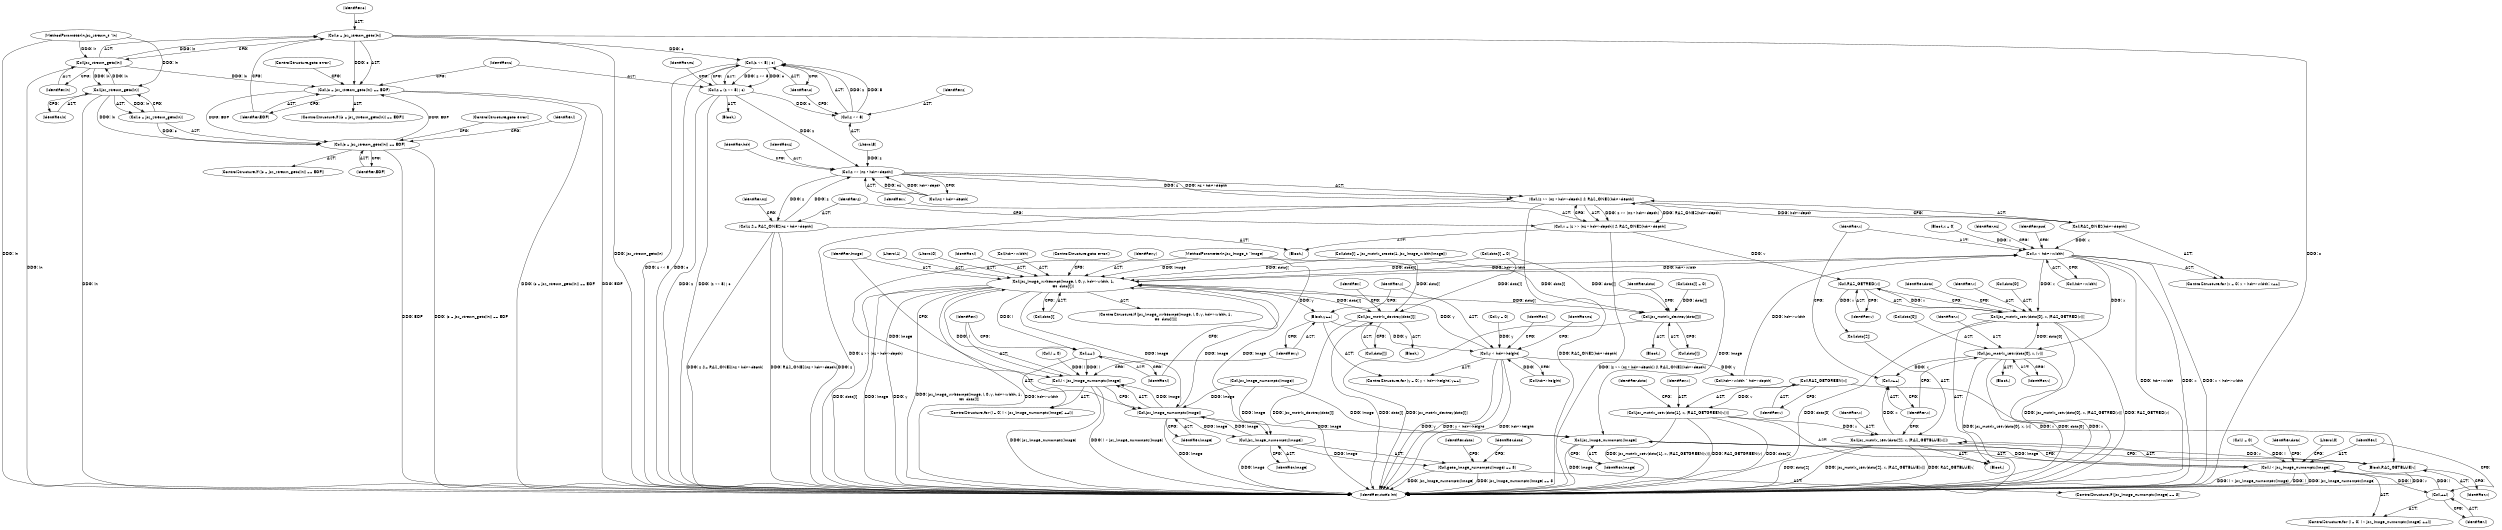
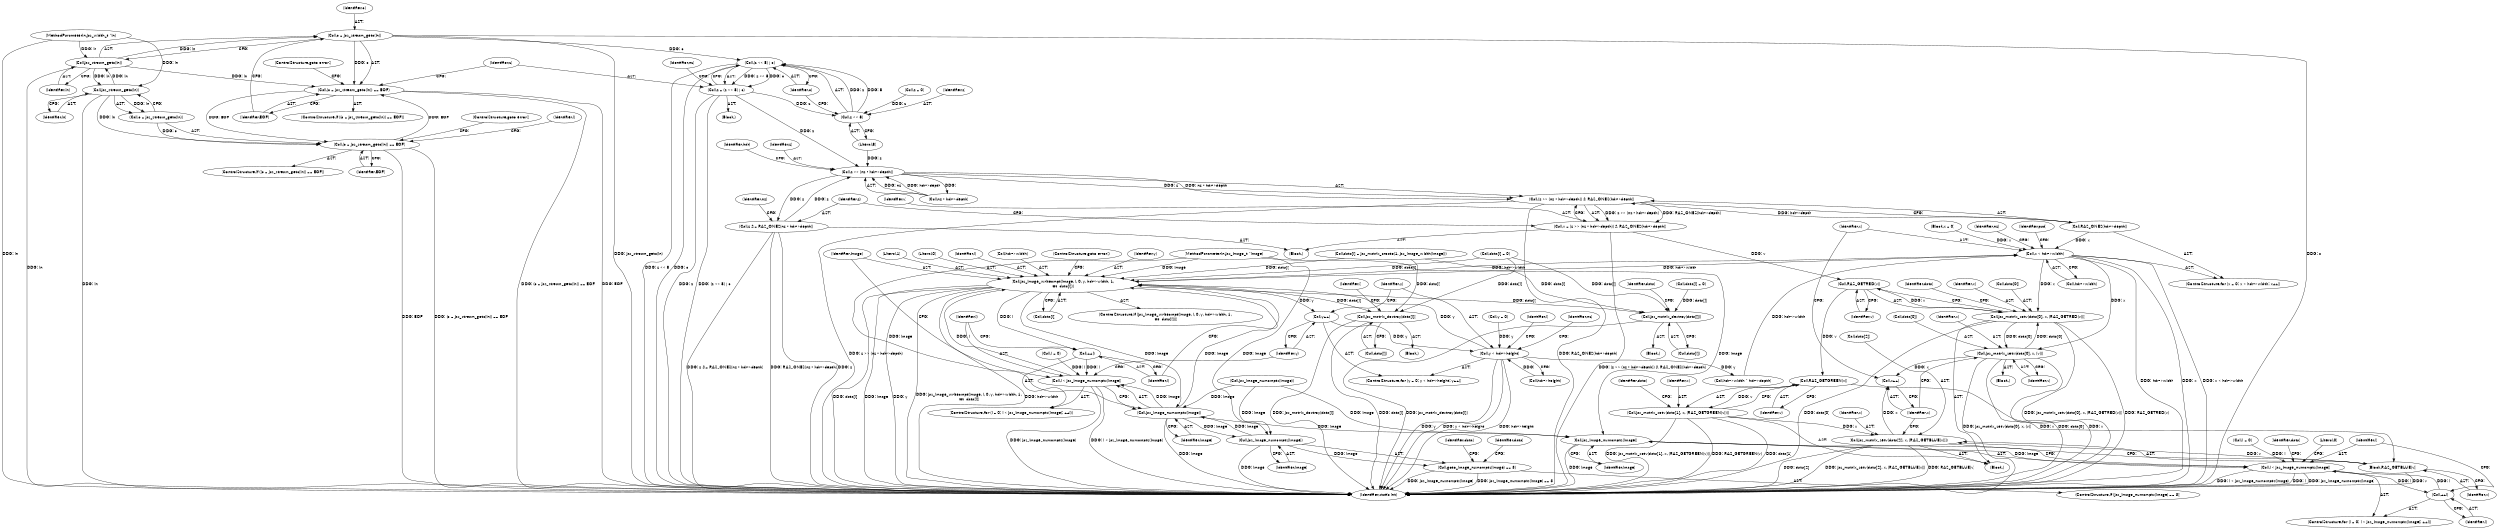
(81, 35) -> (81, 35)
none -> (915, 90)
none -> (863, 129)
(951, 186) -> (951, 186)
(1835, 309) -> (1823, 326)
(1321, 317) -> (1321, 317)
none -> (2006, 331)
none -> (1758, 395)
